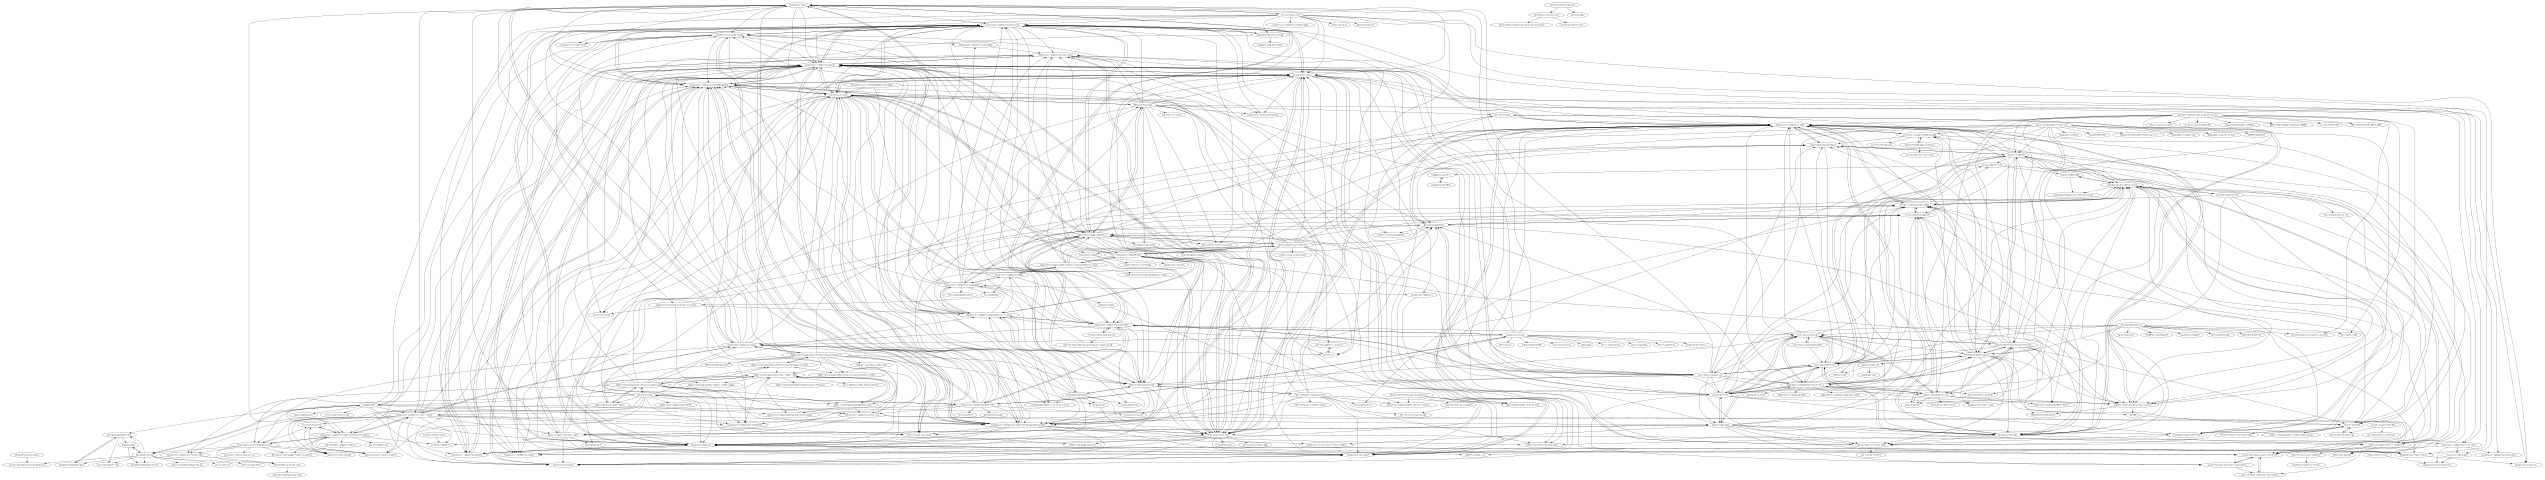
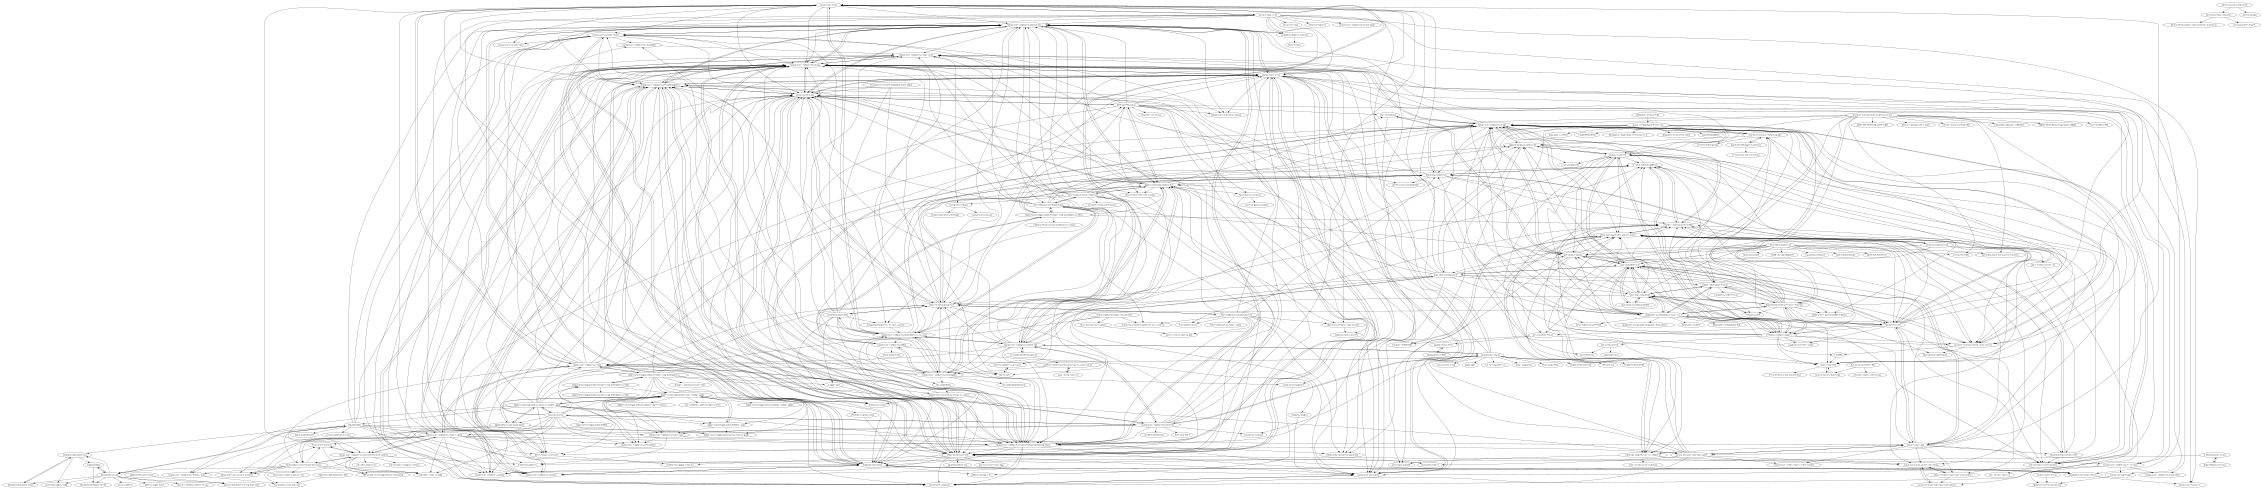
(1270, 45) -> (1295, 45)
(2161, 125) -> (1916, 125)
(2366, 125) -> (1872, 125)
(2121, 129) -> (1648, 119)
(598, 165) -> (514, 192)
(1305, 165) -> none
none -> (1570, 165)
none -> (1147, 166)
(629, 168) -> (570, 21)
(2122, 185) -> (1618, 235)
(2073, 195) -> none
(727, 241) -> (799, 195)
(1230, 263) -> (1074, 308)
none -> (1621, 285)
(1322, 334) -> (1021, 187)
none -> (1346, 335)
(676, 348) -> (993, 417)
(833, 365) -> none
none -> (1068, 375)
(1840, 395) -> (1645, 325)
(1110, 401) -> (871, 338)
(1342, 418) -> none
(2291, 435) -> none
(1225, 445) -> (957, 465)
none -> (2215, 465)
(2306, 465) -> none
(287, 469) -> (311, 480)
